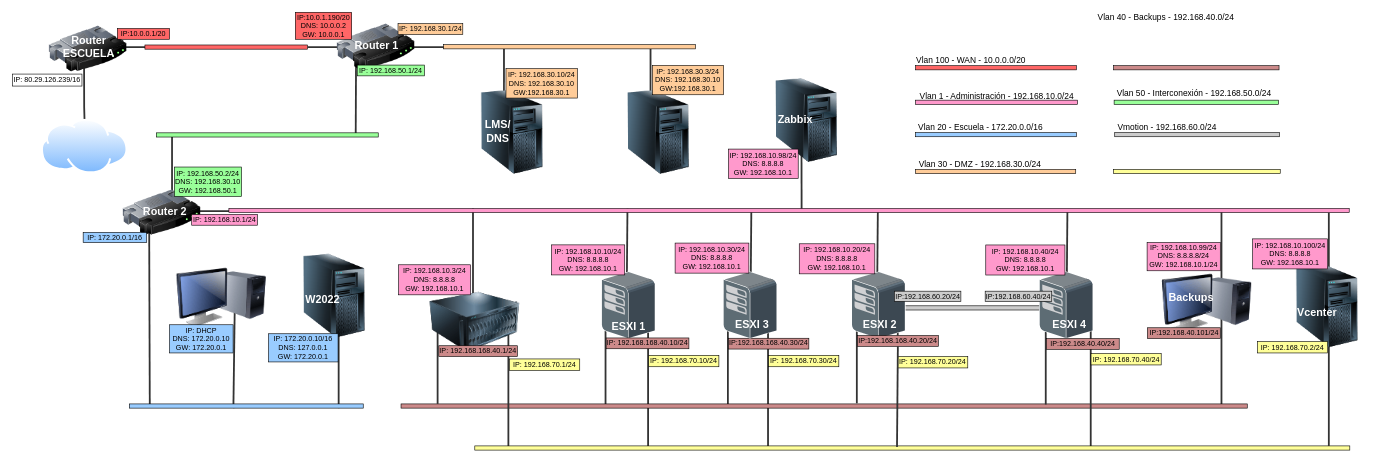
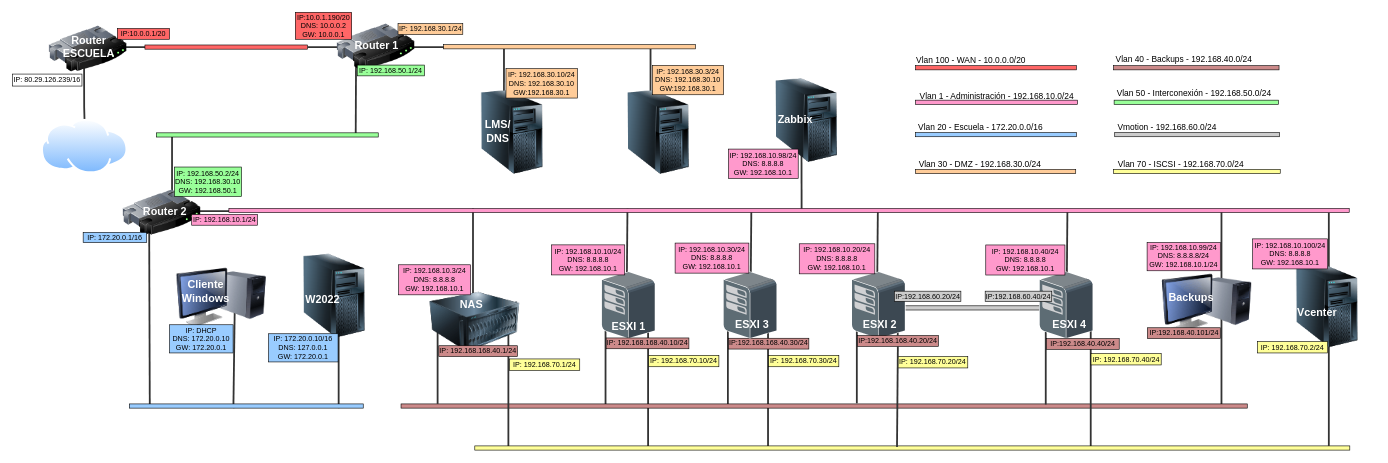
(1166, 17) -> (1184, 59)
none -> (1181, 164)
none -> (205, 292)
none -> (471, 305)
